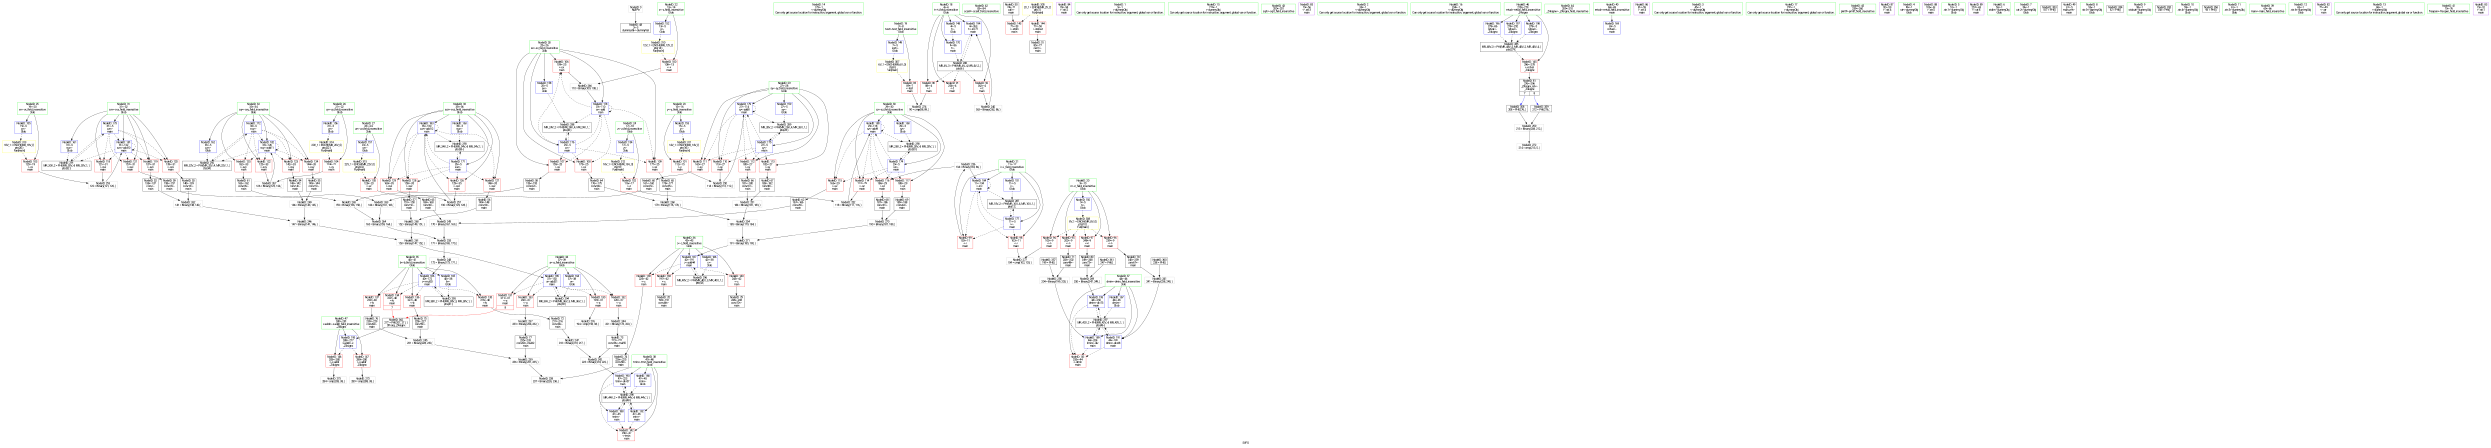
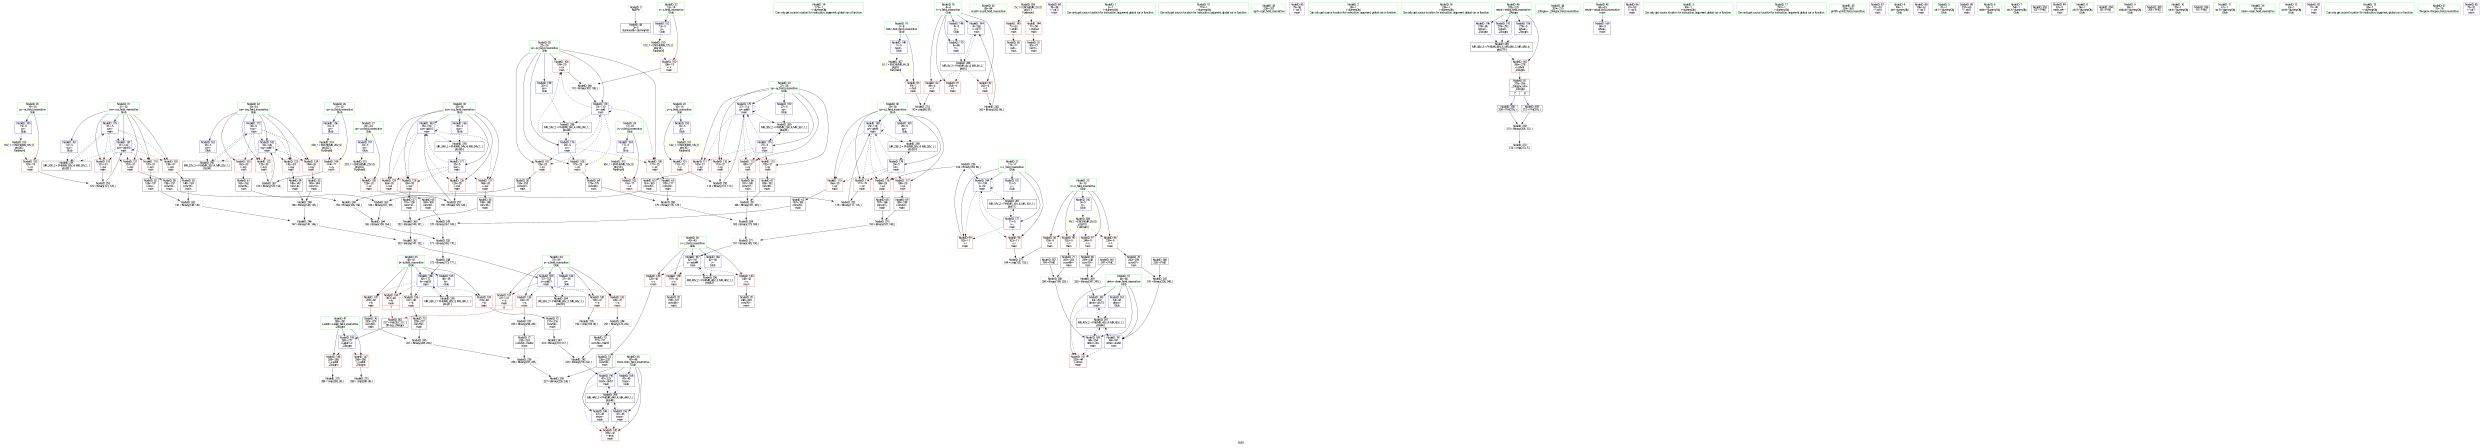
(1013, 17) -> (1013, 37)
